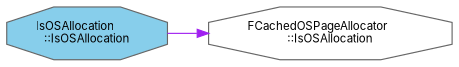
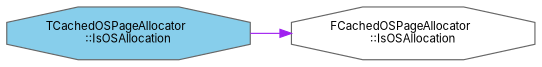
(87, 33) -> (129, 33)
